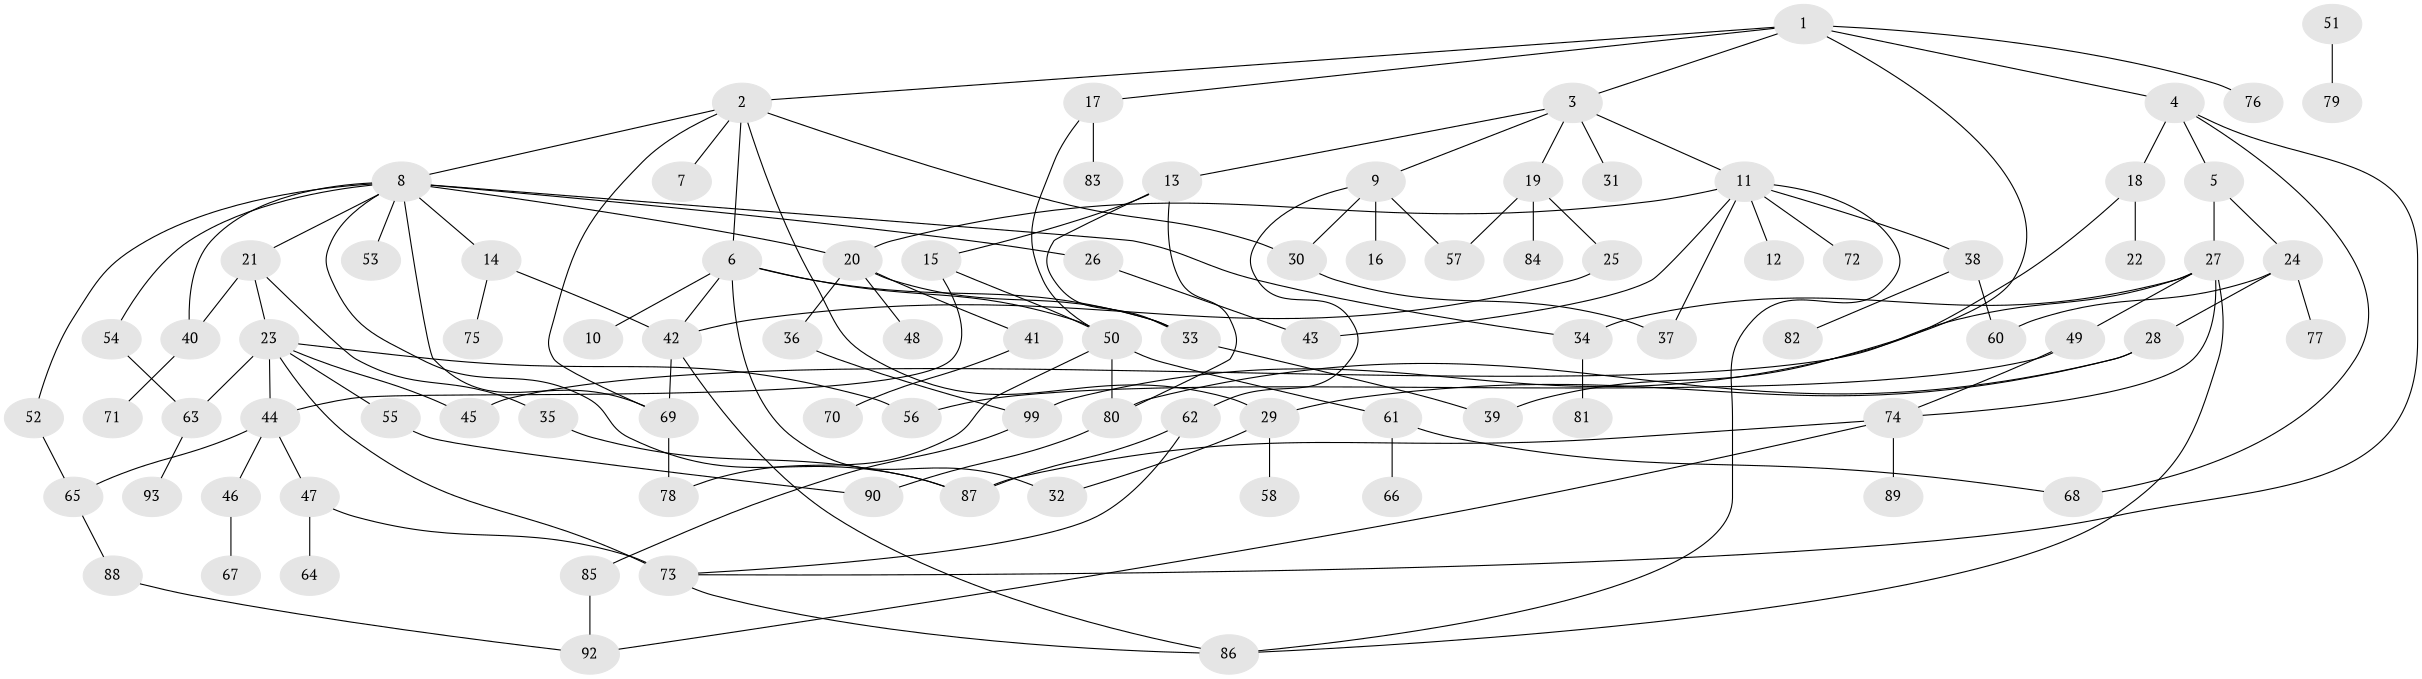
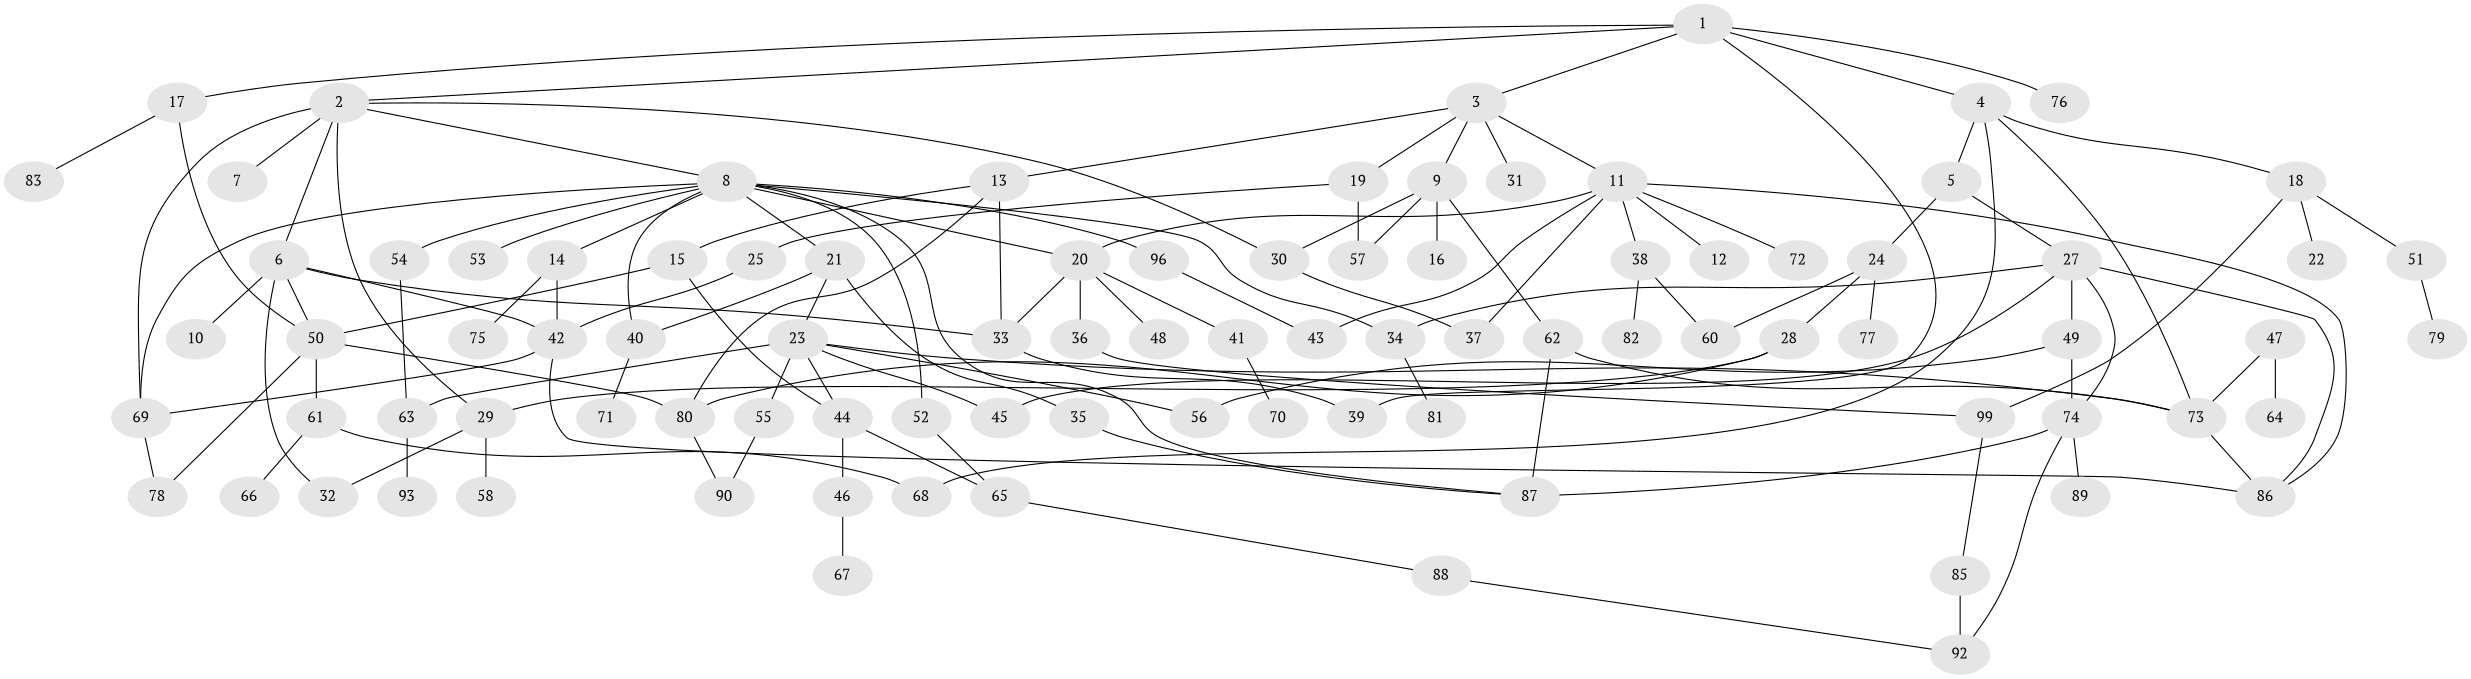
none -> (2357, 221)
(1093, 260) -> (1159, 260)
(1533, 260) -> none
(290, 458) -> none
